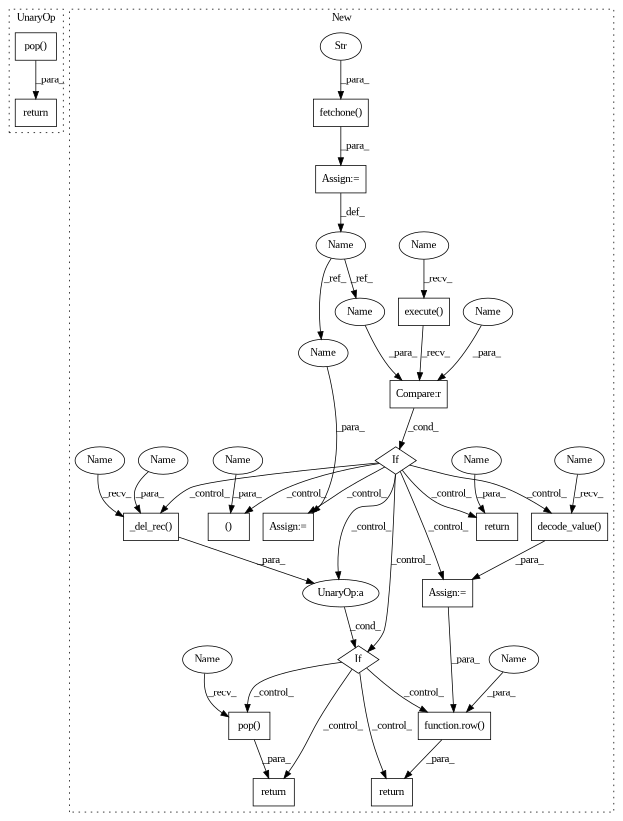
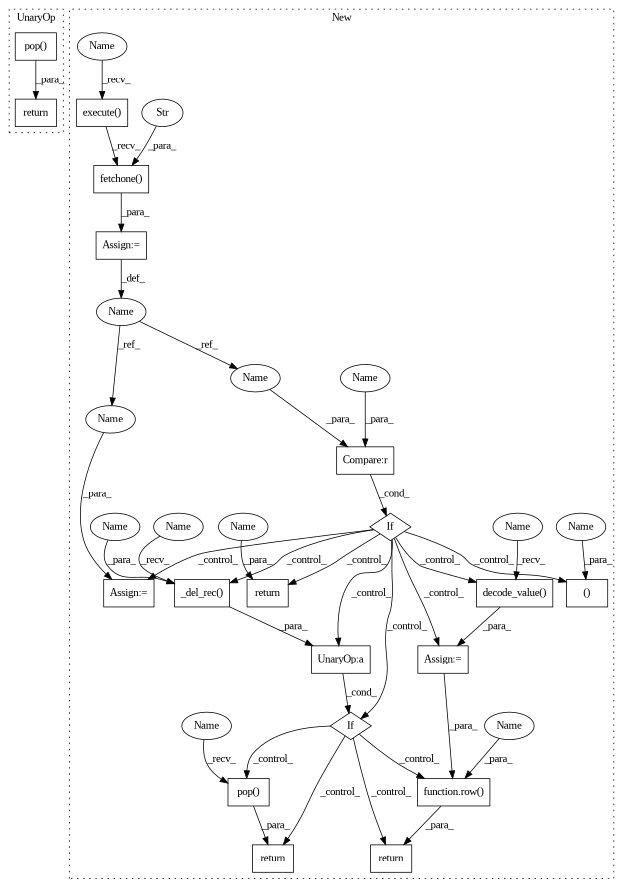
(422, 349) -> (111, 142)
(341, 593) -> (341, 660)
